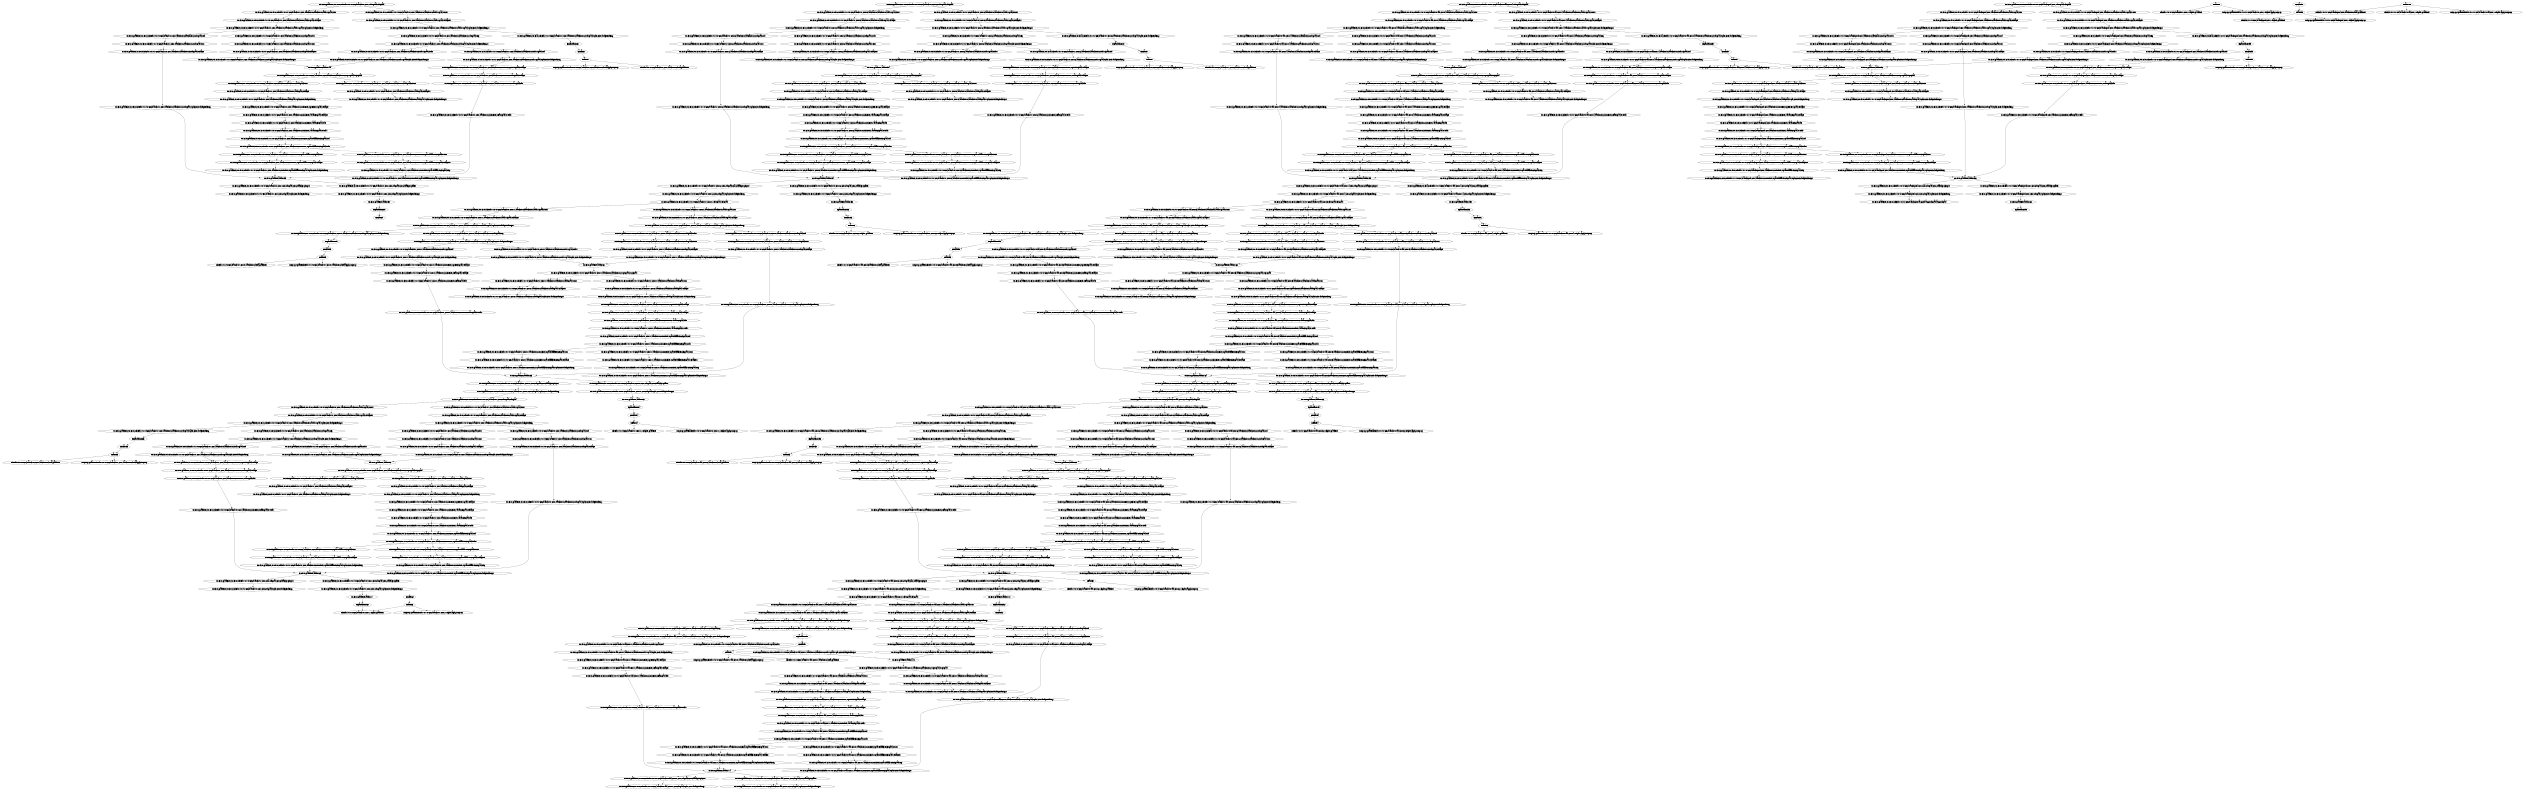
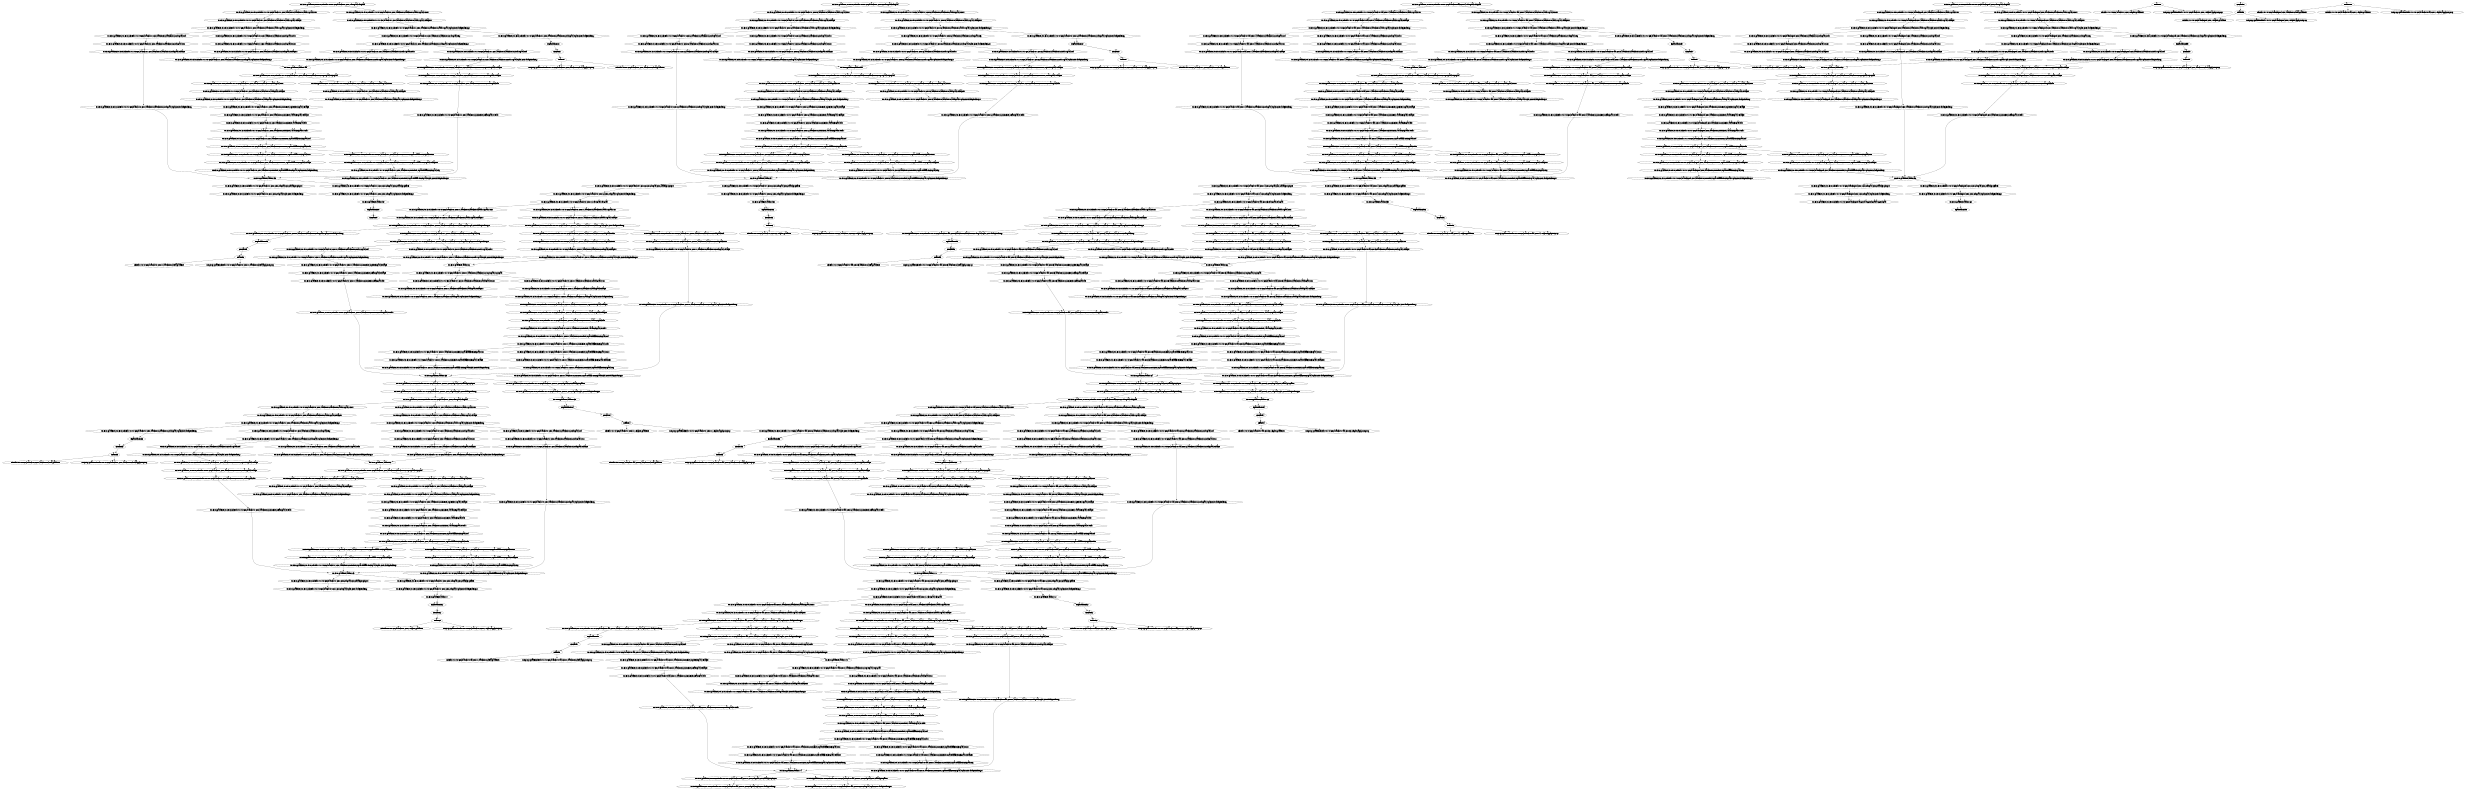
(1048, 578) -> (1091, 616)
(362, 608) -> (437, 608)
